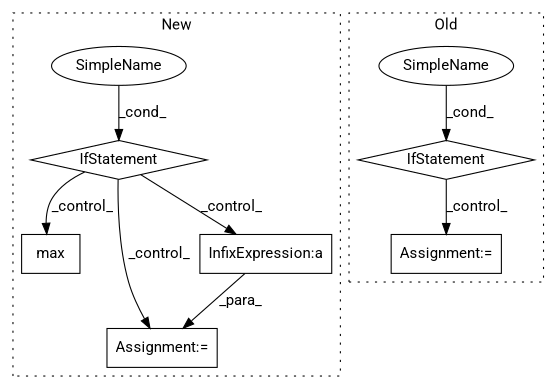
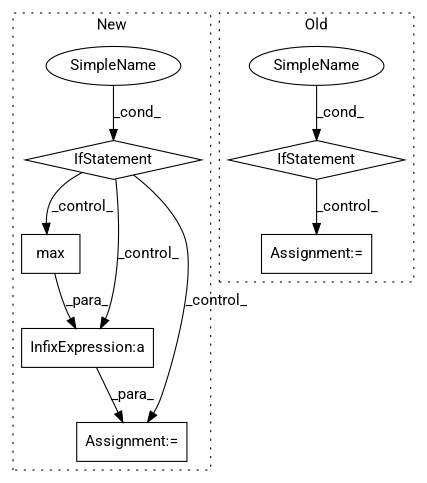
none -> (61, 297)
